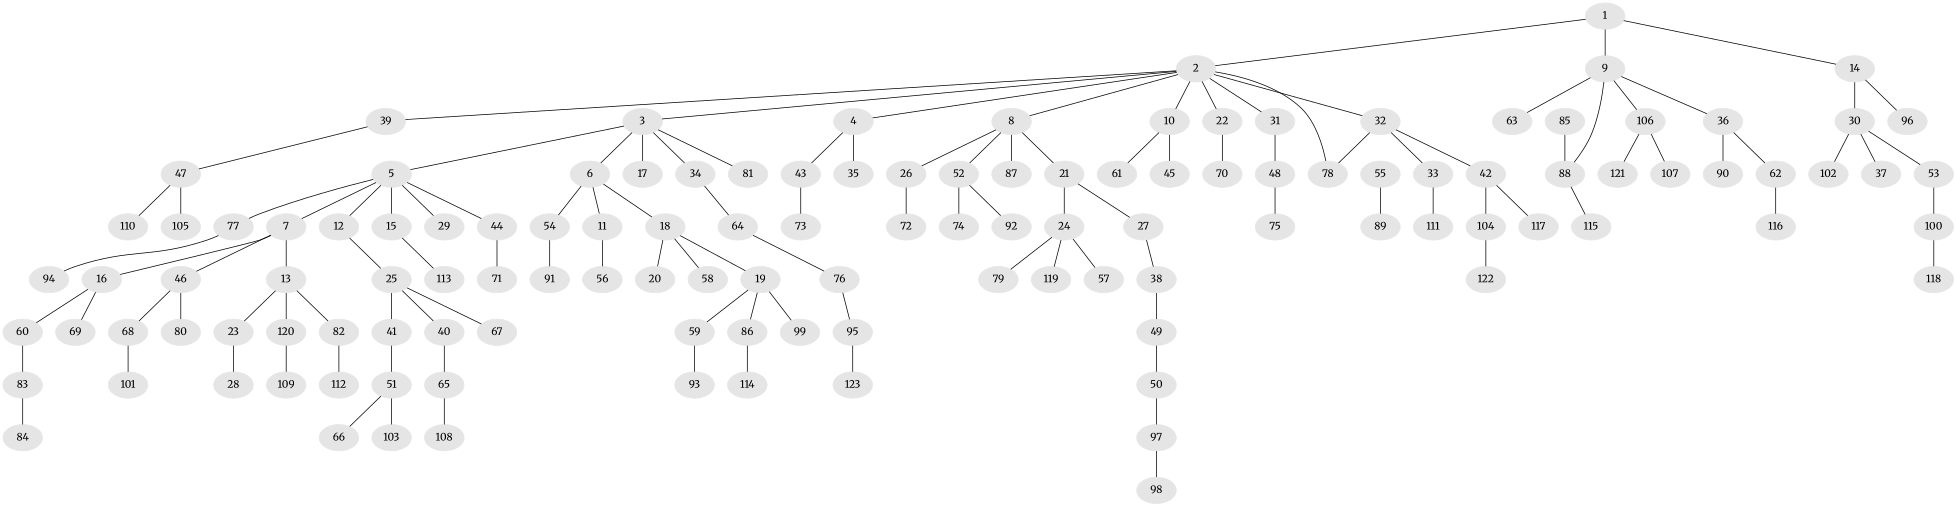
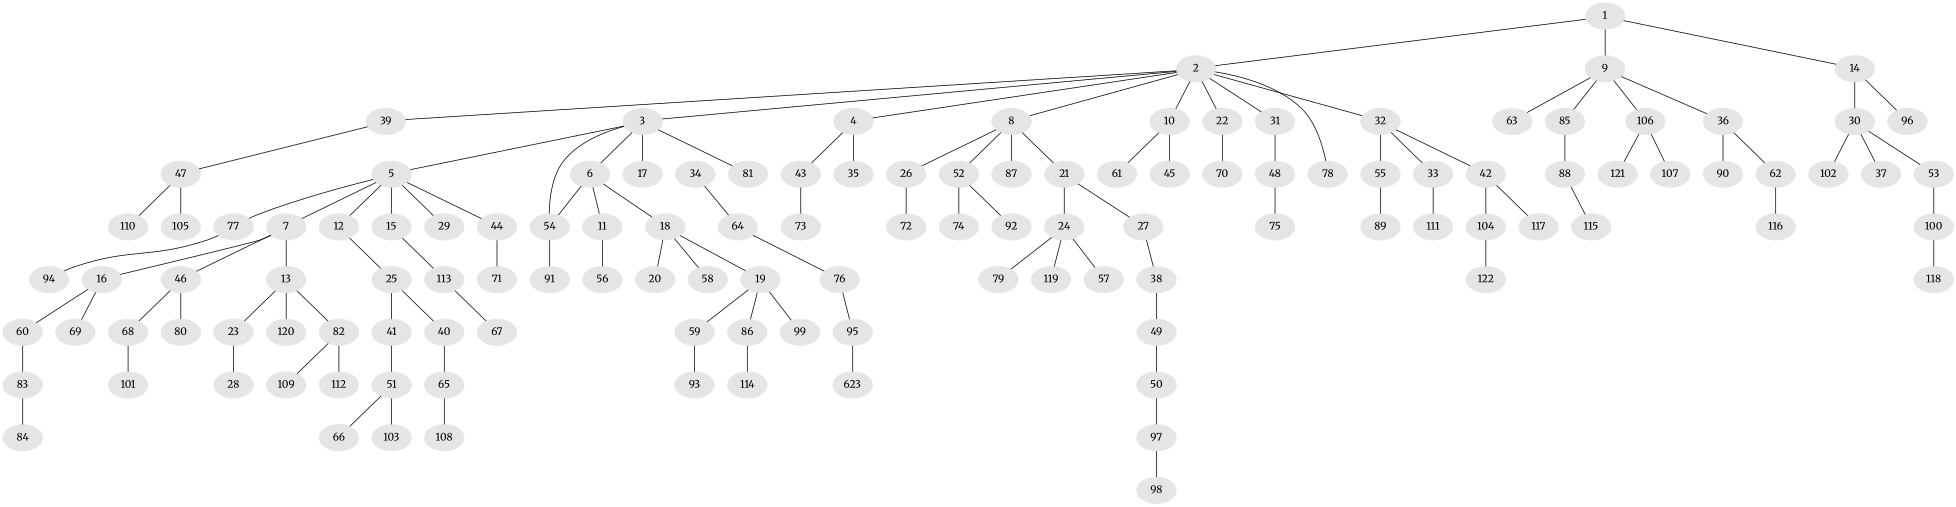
(1595, 124) -> (1585, 95)
(669, 148) -> (569, 155)
(1354, 148) -> (1380, 148)
(444, 306) -> (471, 306)
(286, 359) -> (313, 359)
(853, 385) -> (853, 385)
